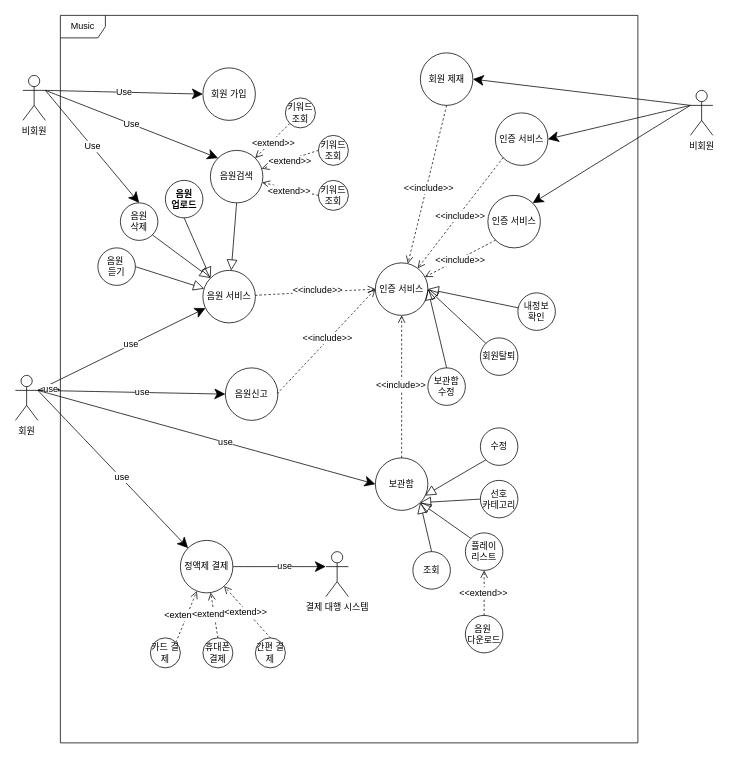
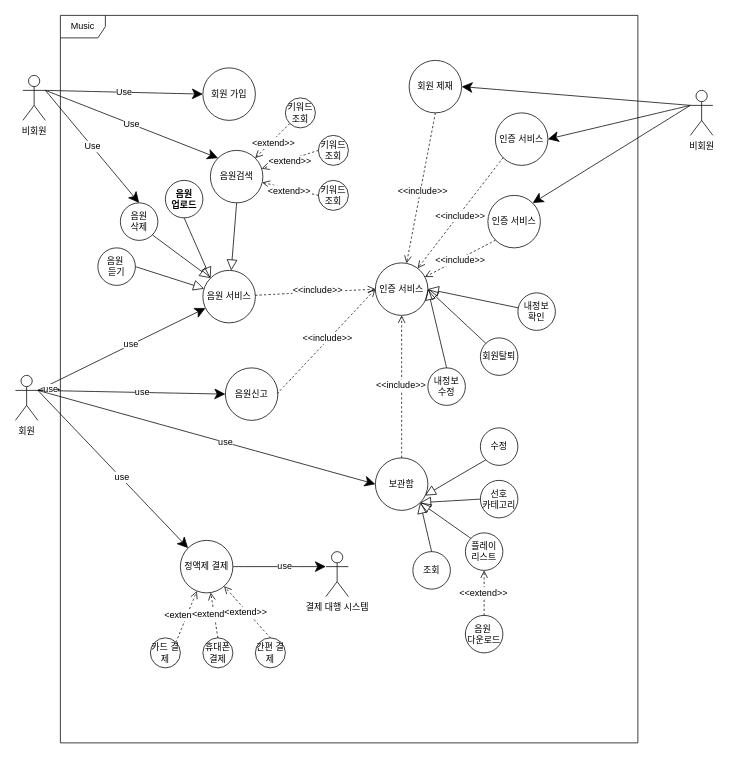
(447, 79) -> (435, 87)
(447, 387) -> (447, 387)
